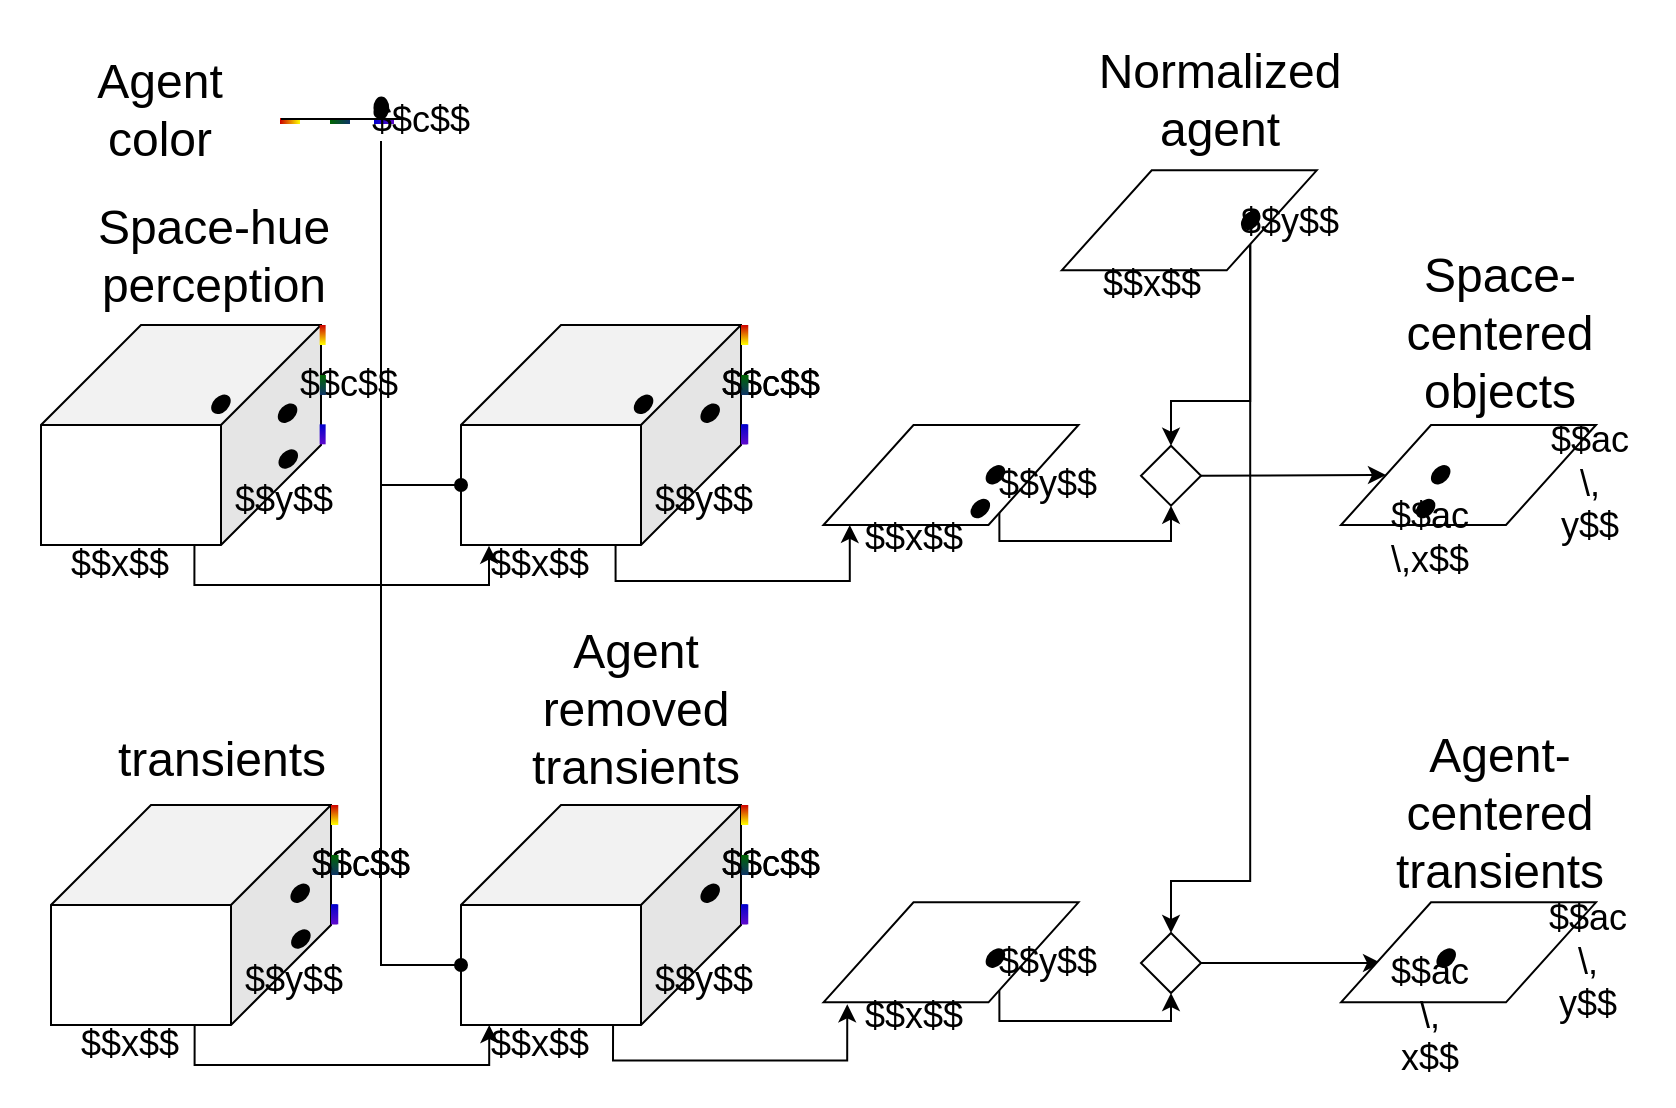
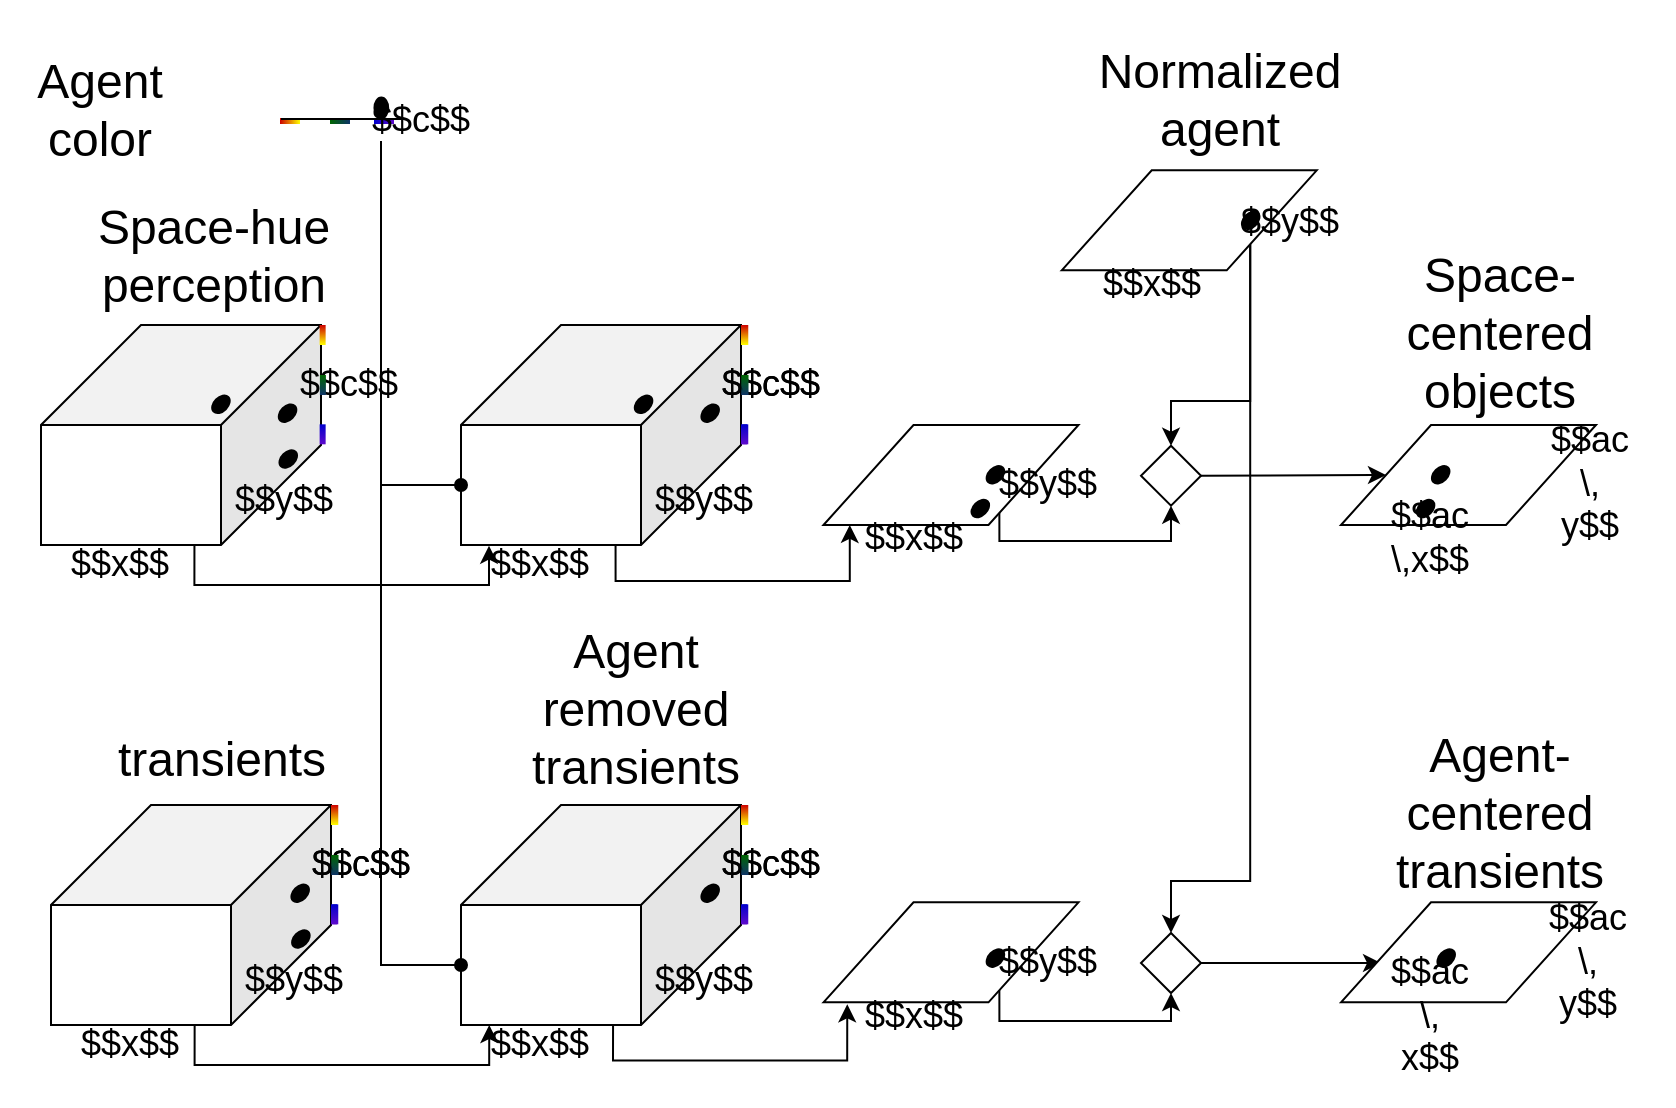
(161, 111) -> (101, 111)
